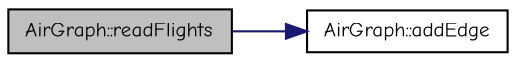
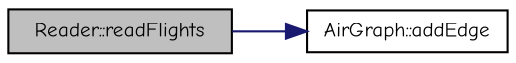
(120, 31) -> (120, 31)
